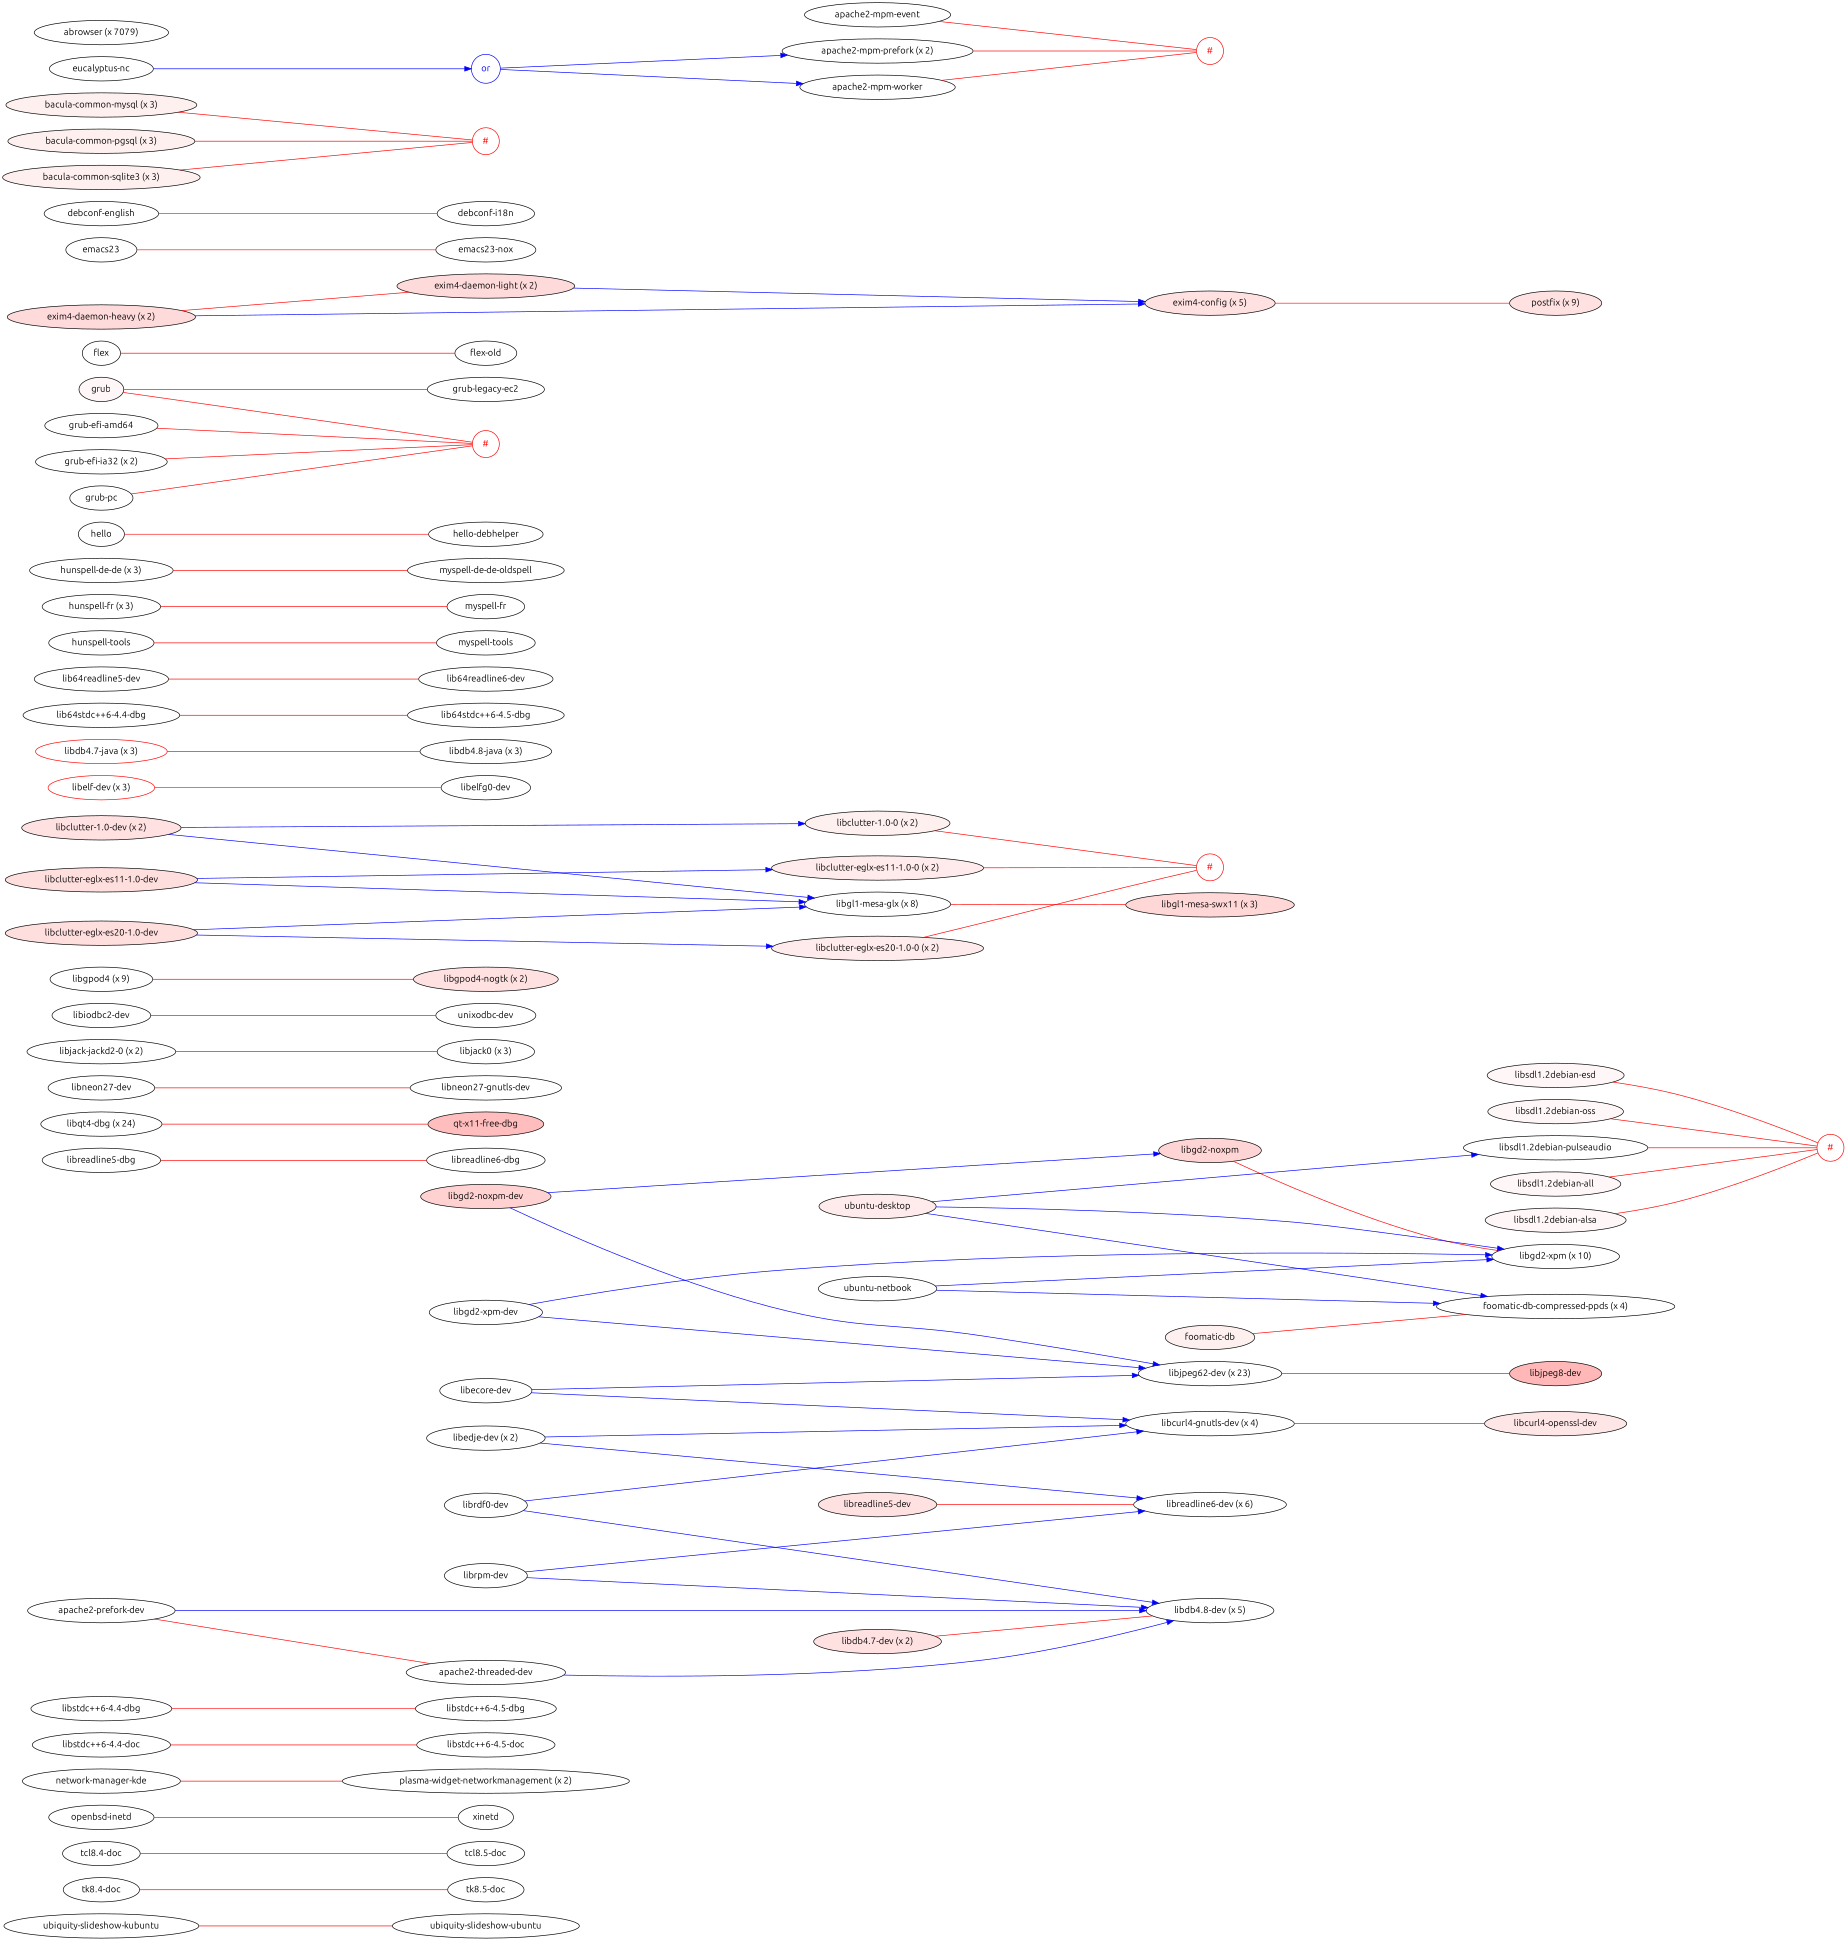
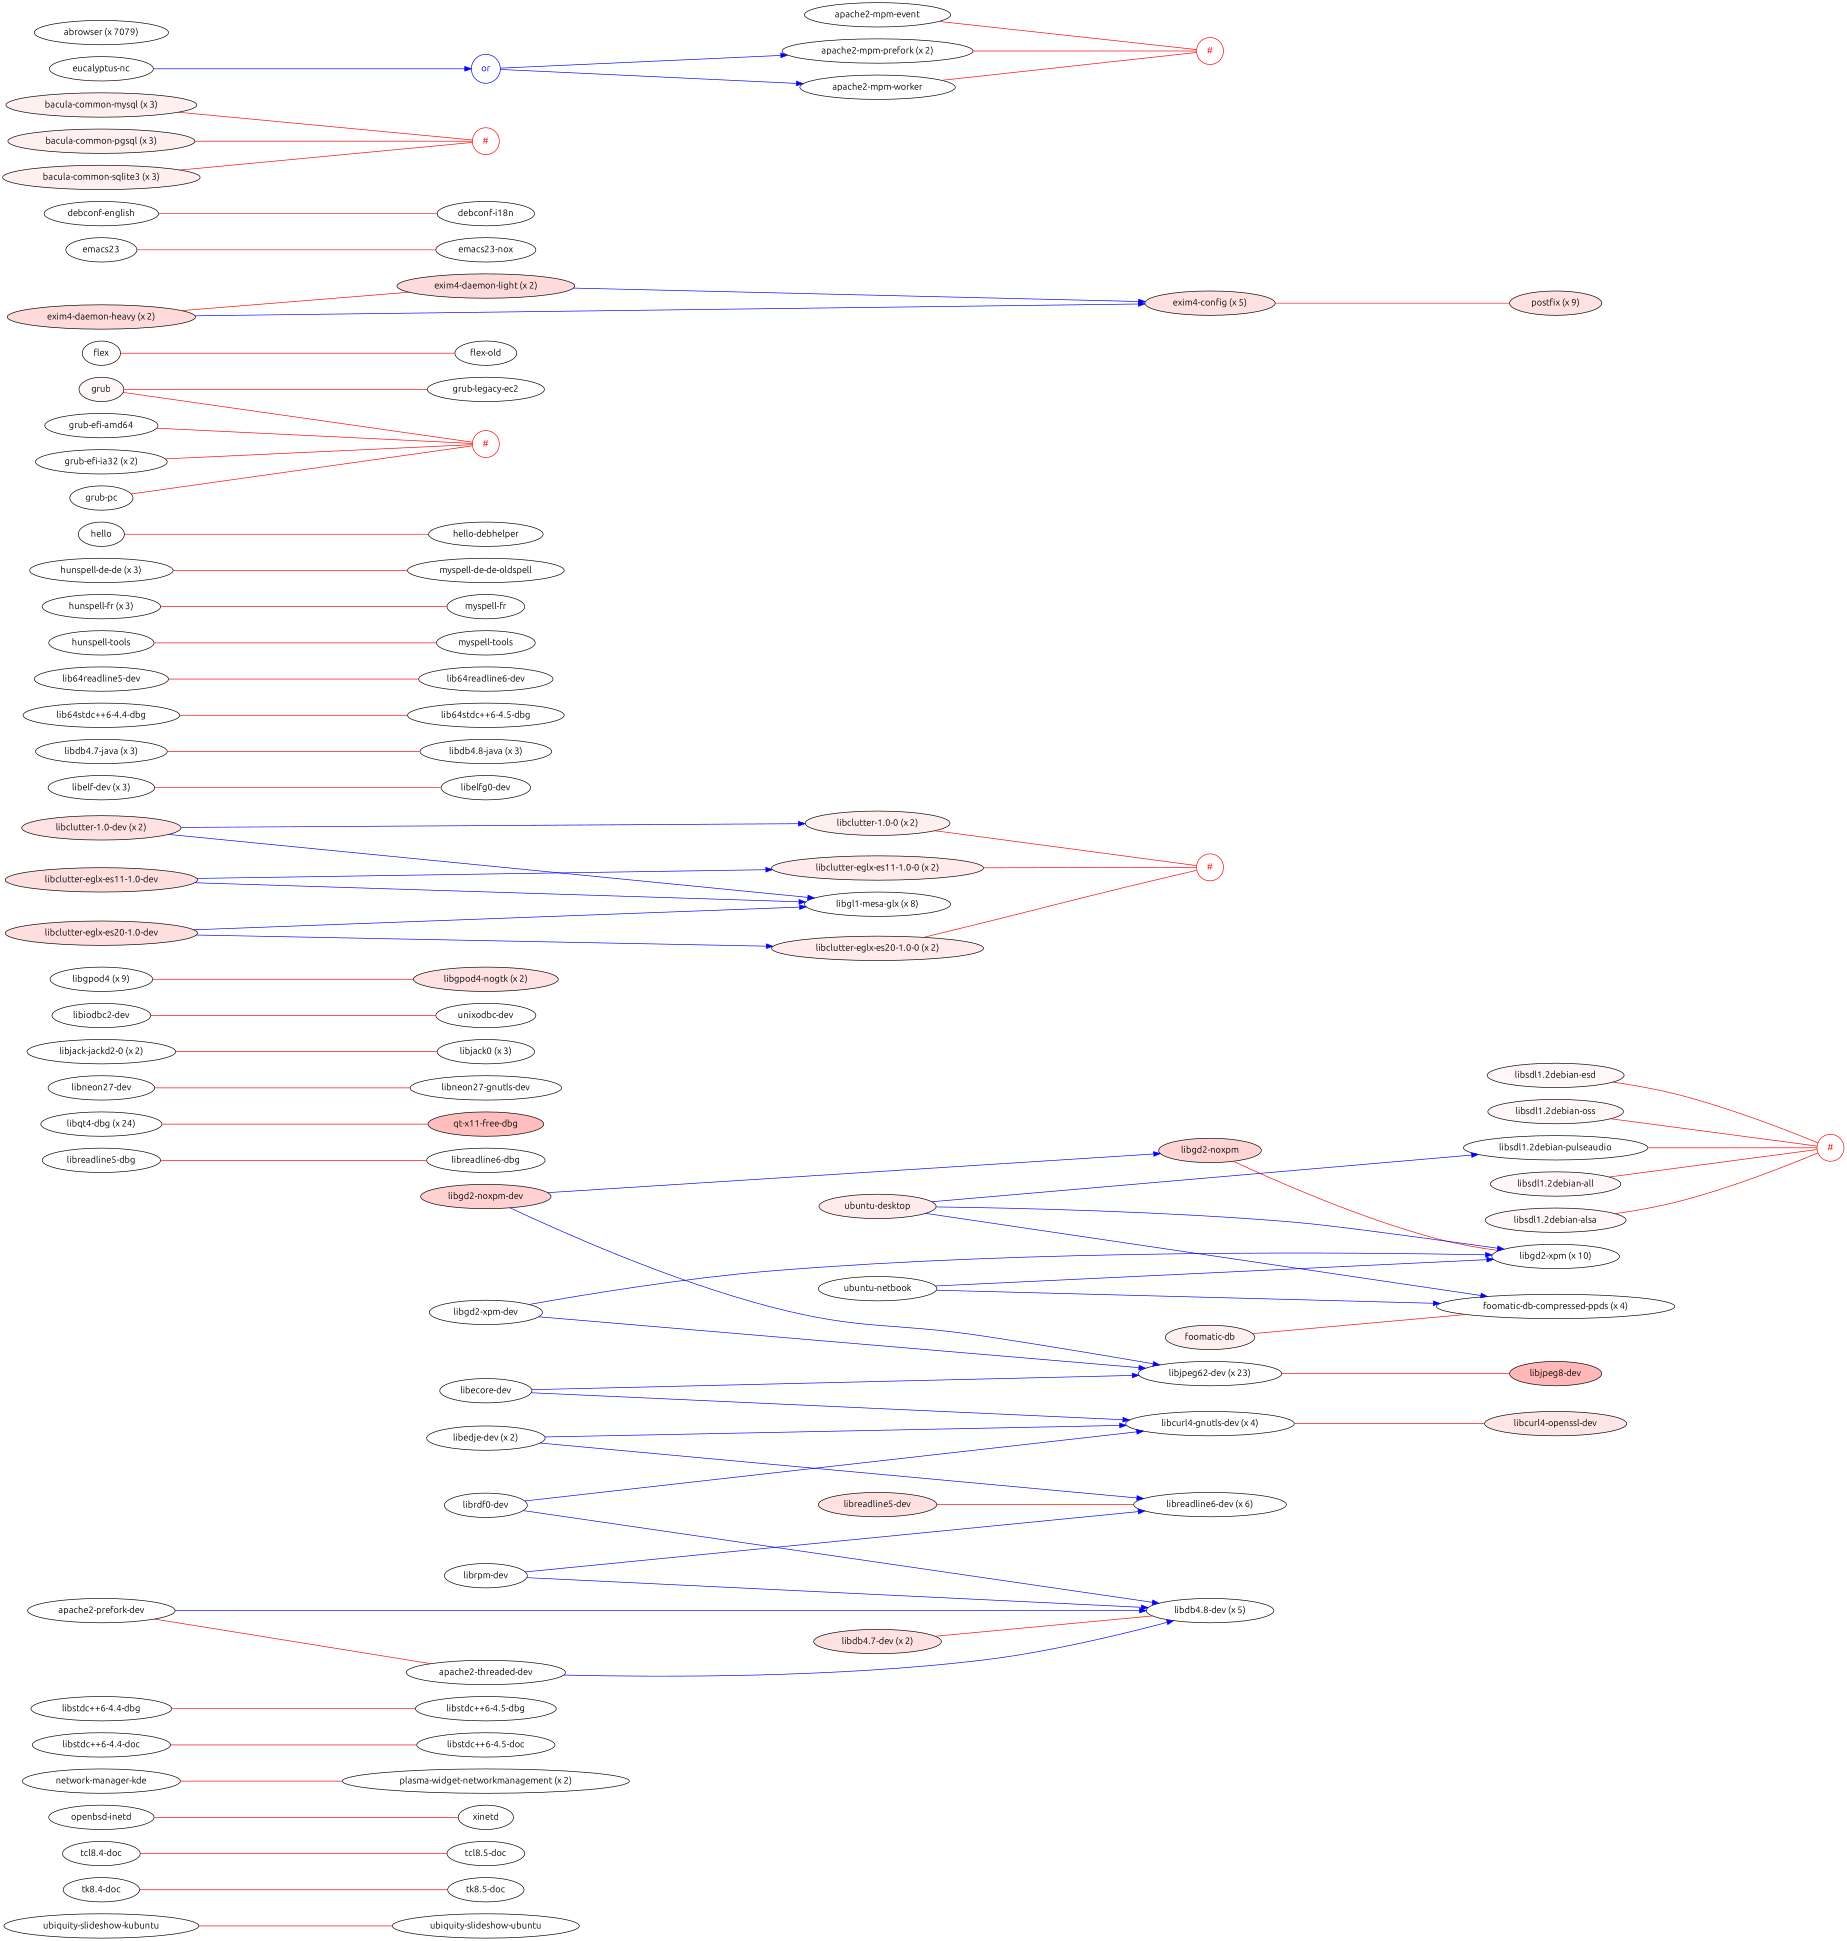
(101, 751) -> (101, 751)
(101, 788) -> (101, 788)
(1210, 905) -> none
